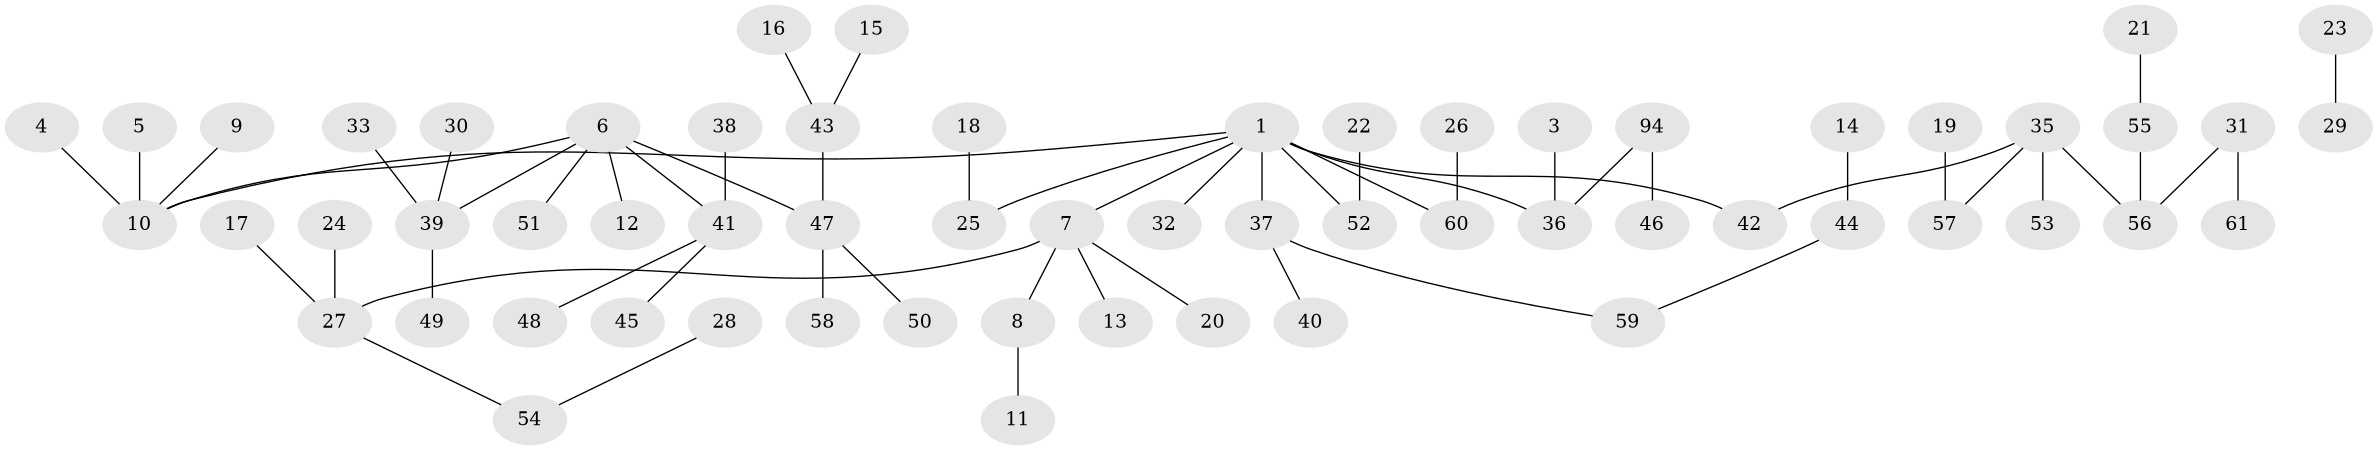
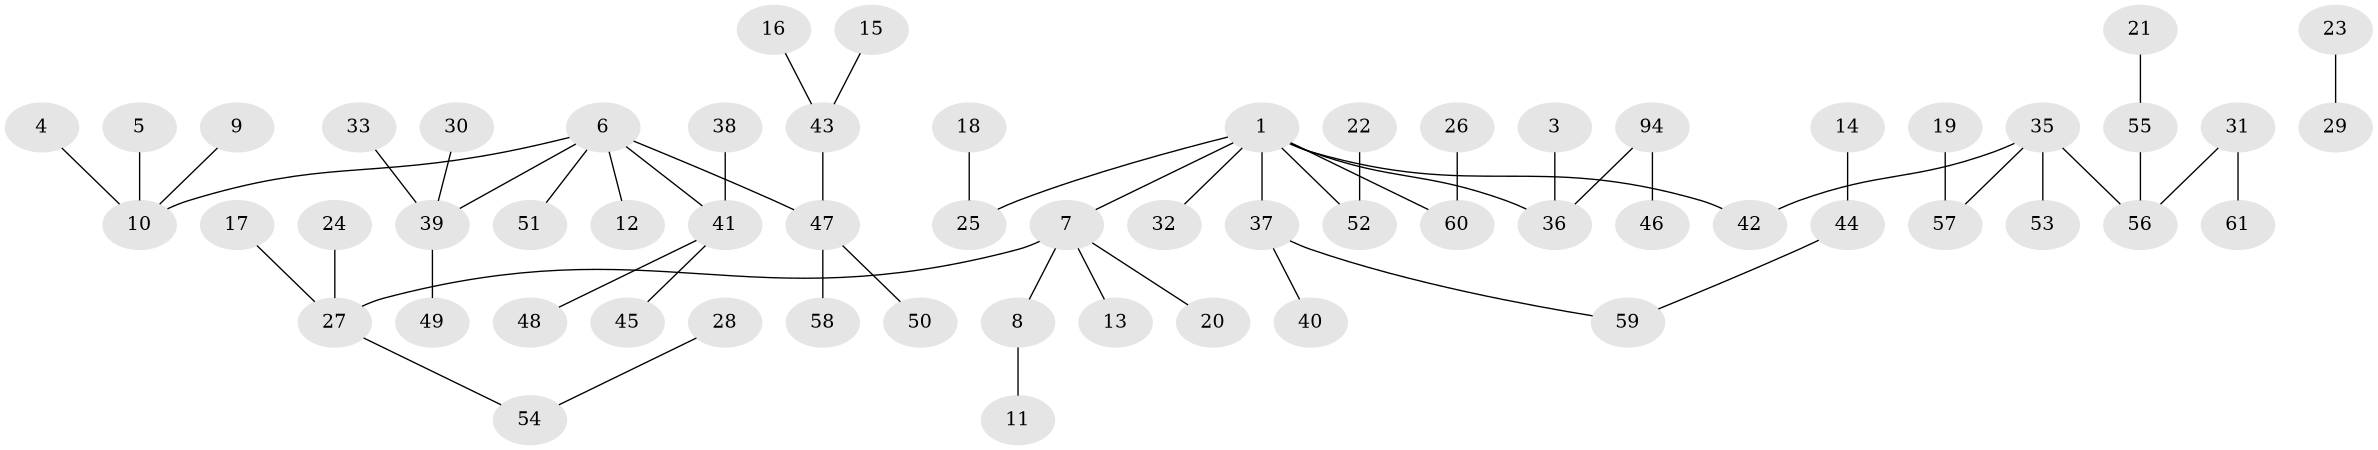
(694, 156) -> none
